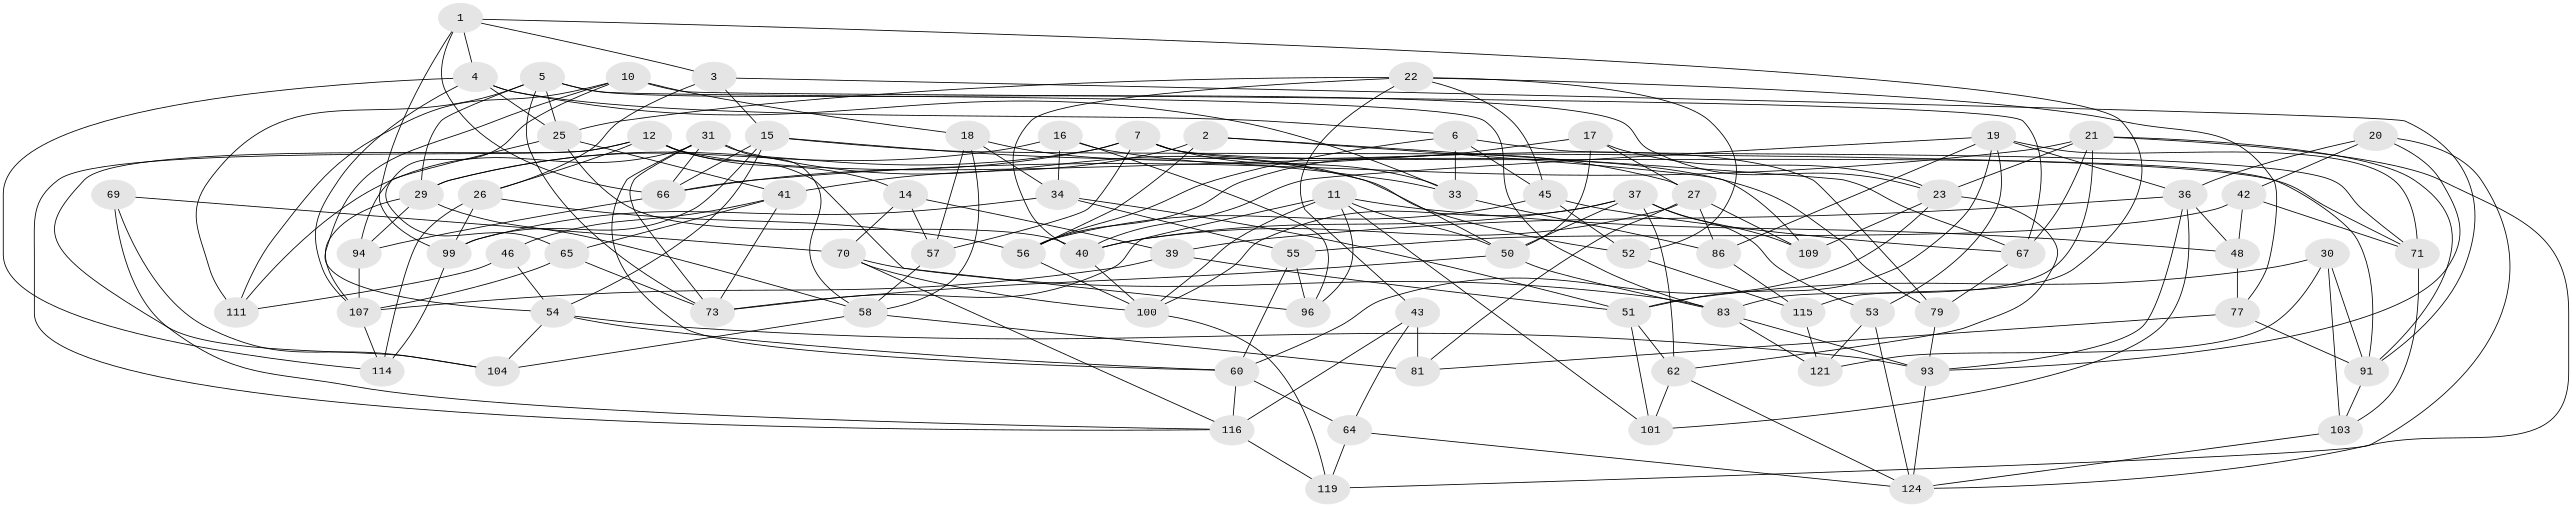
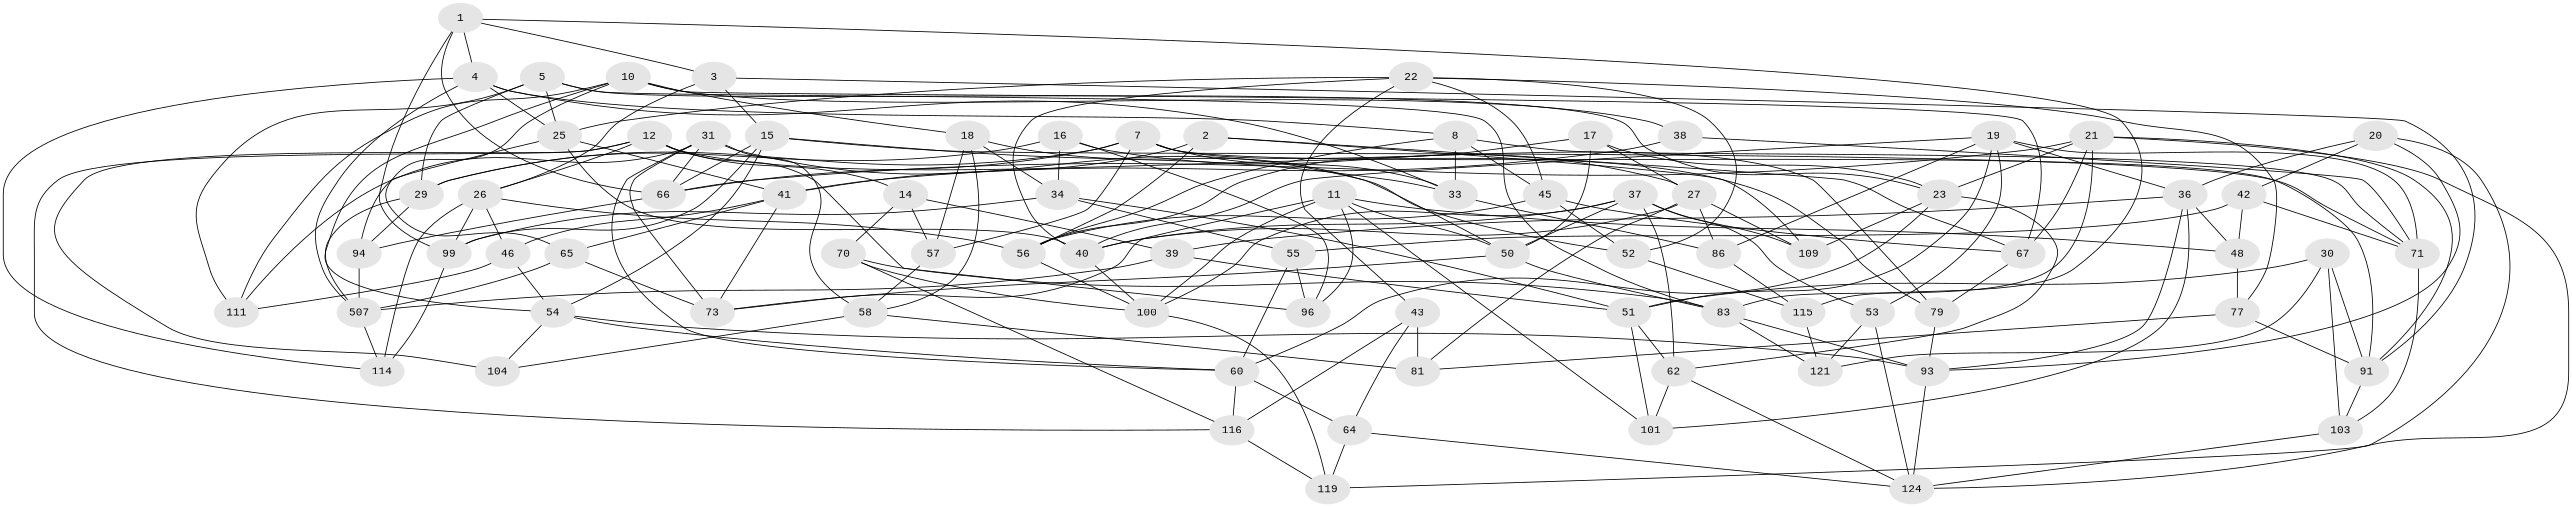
(1455, 136) -> (1455, 136)
none -> (1680, 136)
(114, 195) -> none
(563, 203) -> none
none -> (492, 219)
(643, 250) -> none
(359, 312) -> (359, 312)
